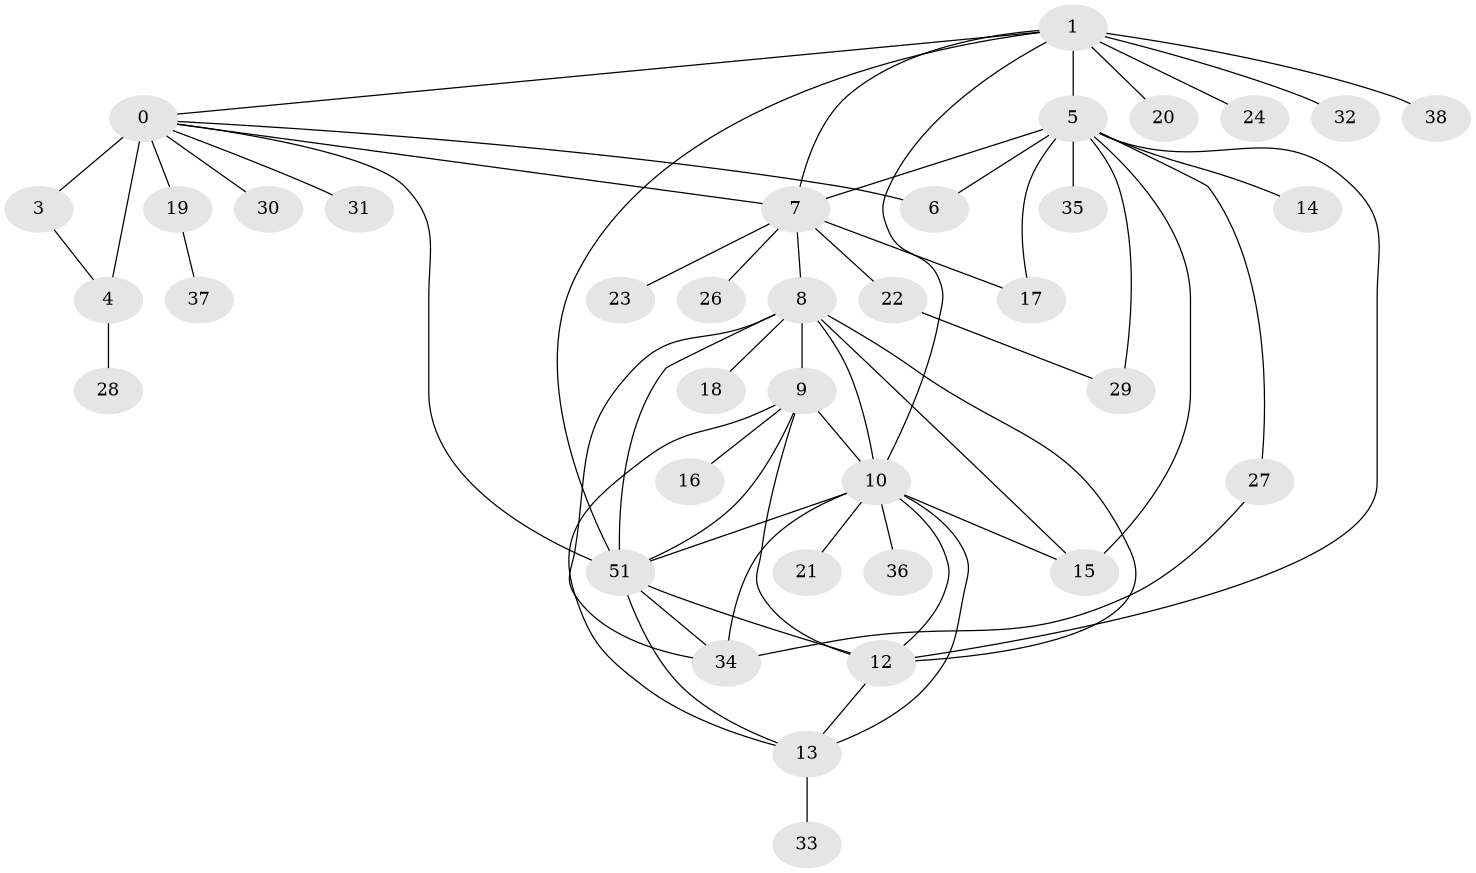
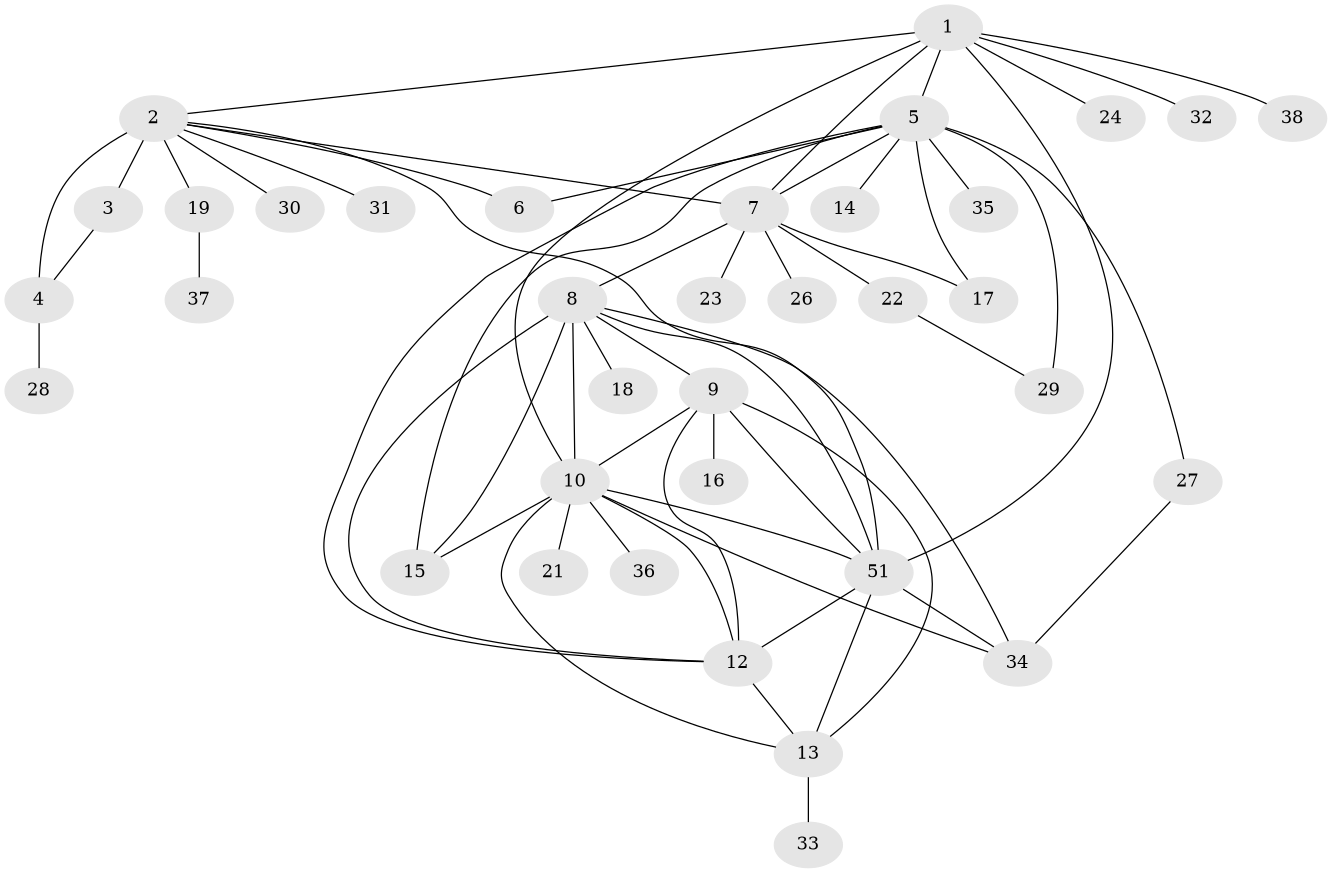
(144, 119) -> (154, 119)
(1164, 119) -> none
